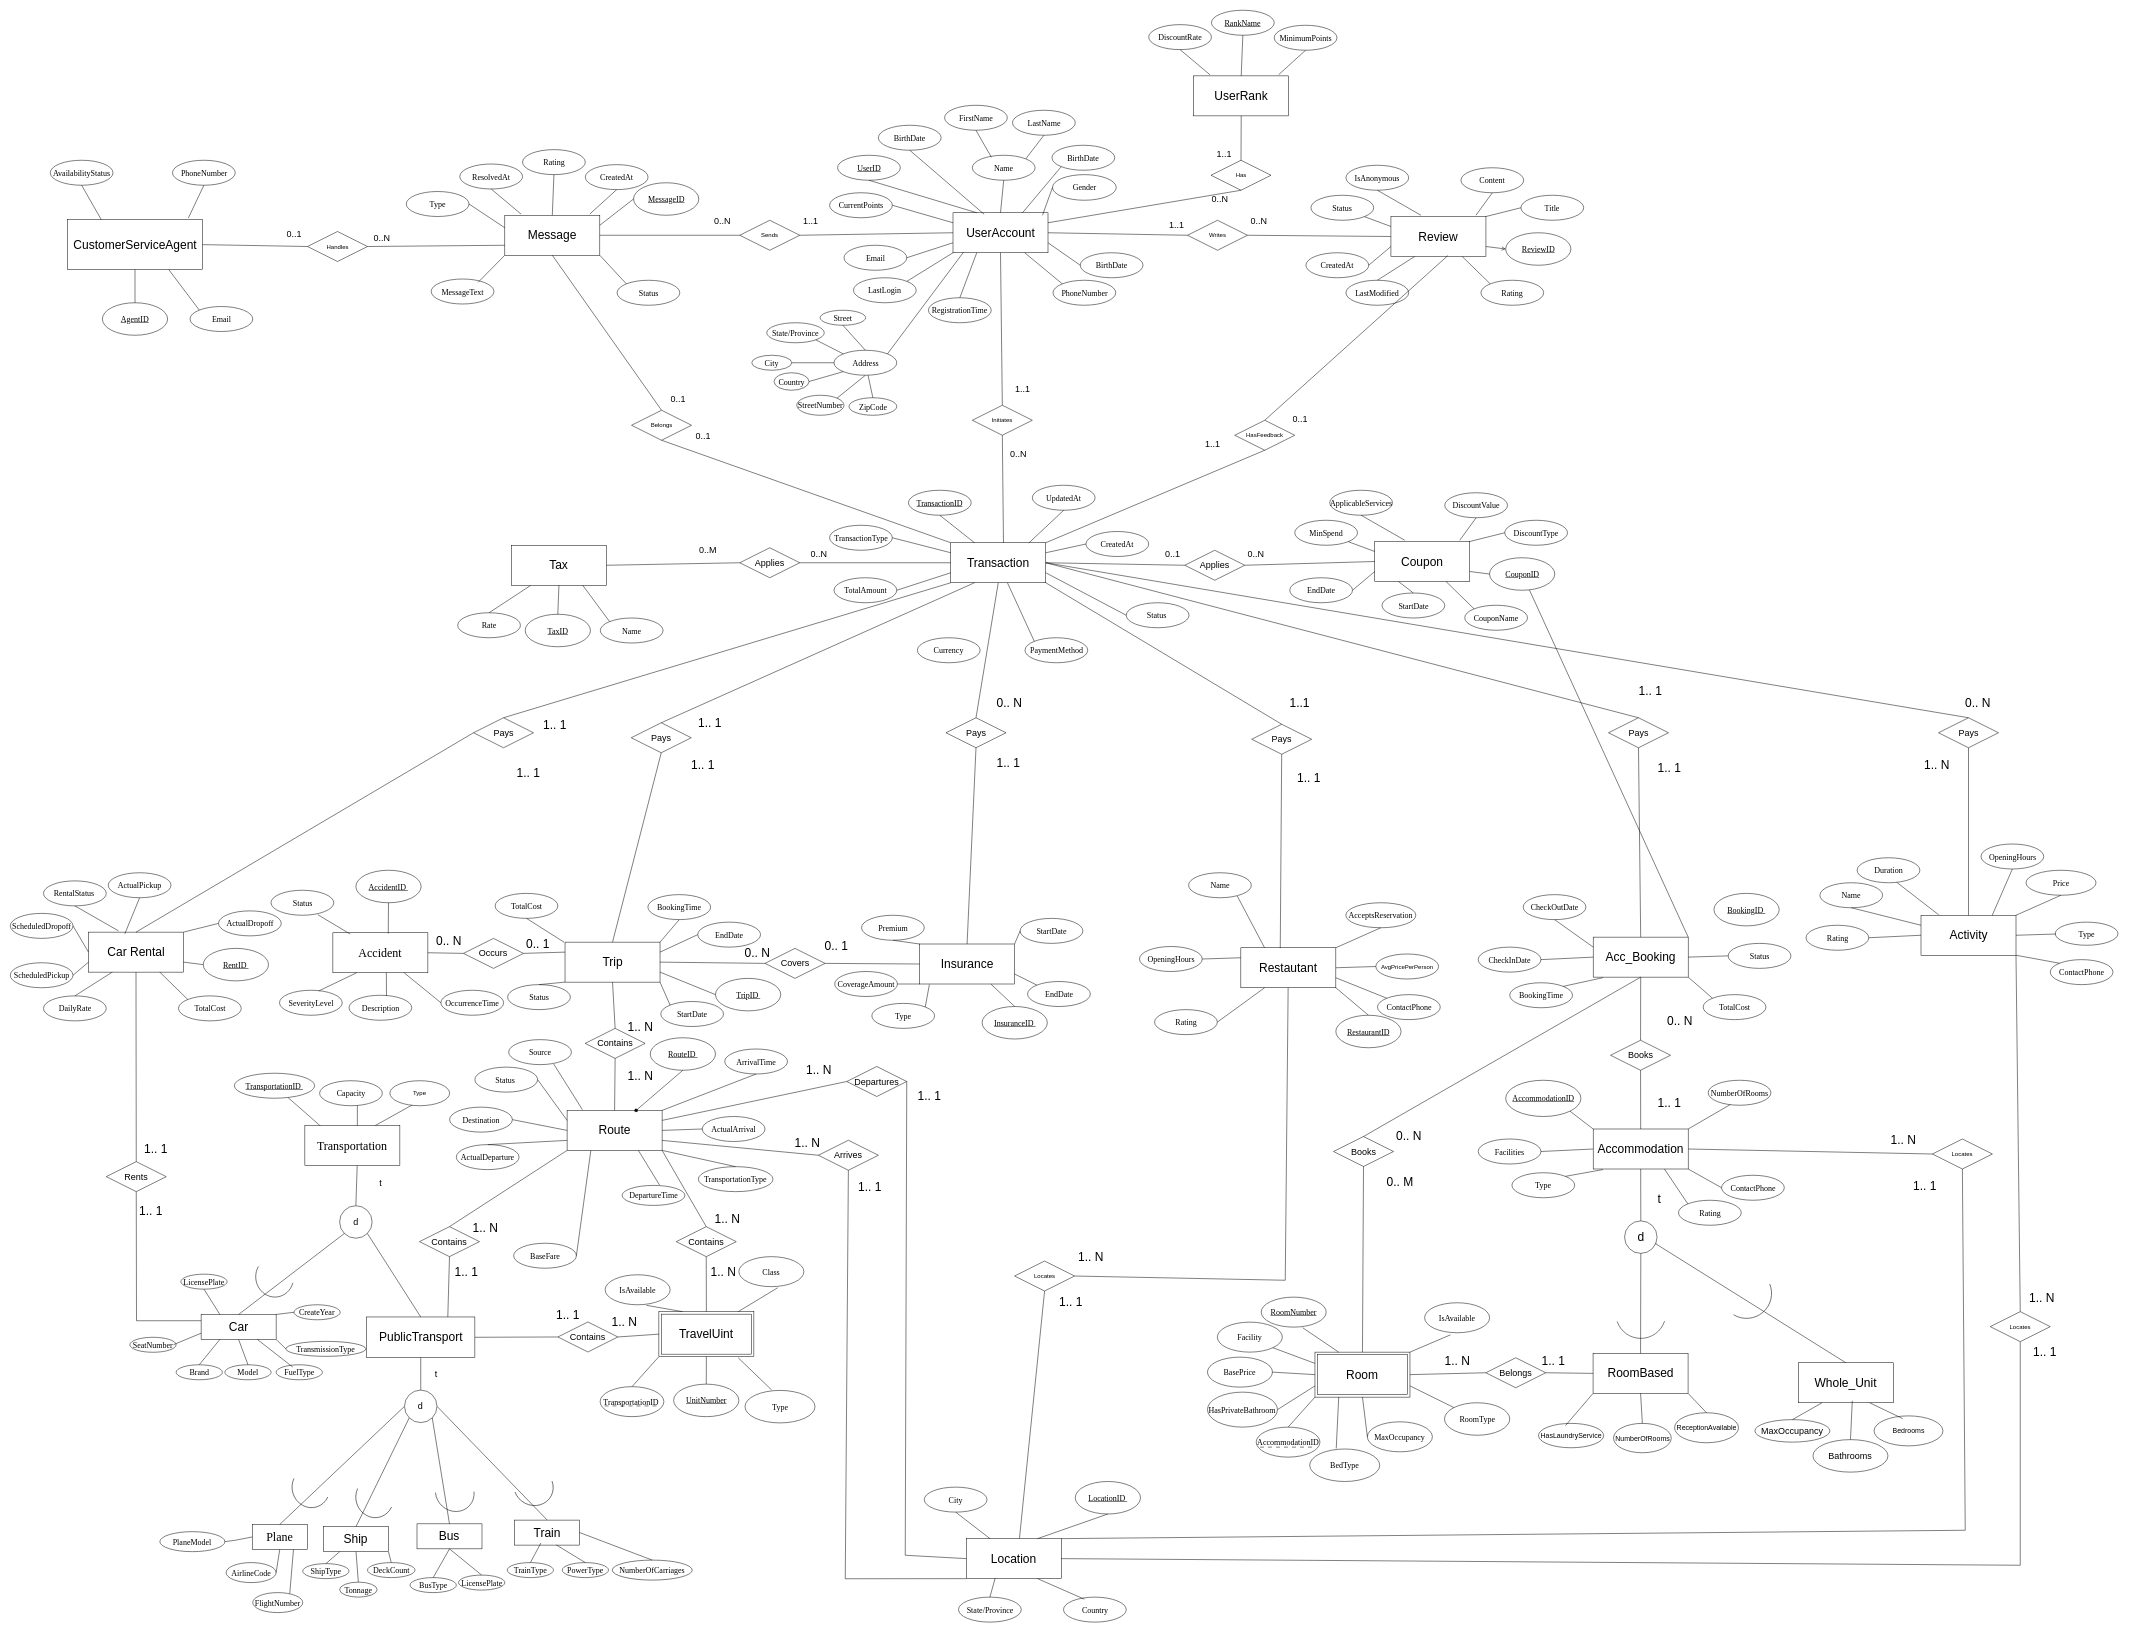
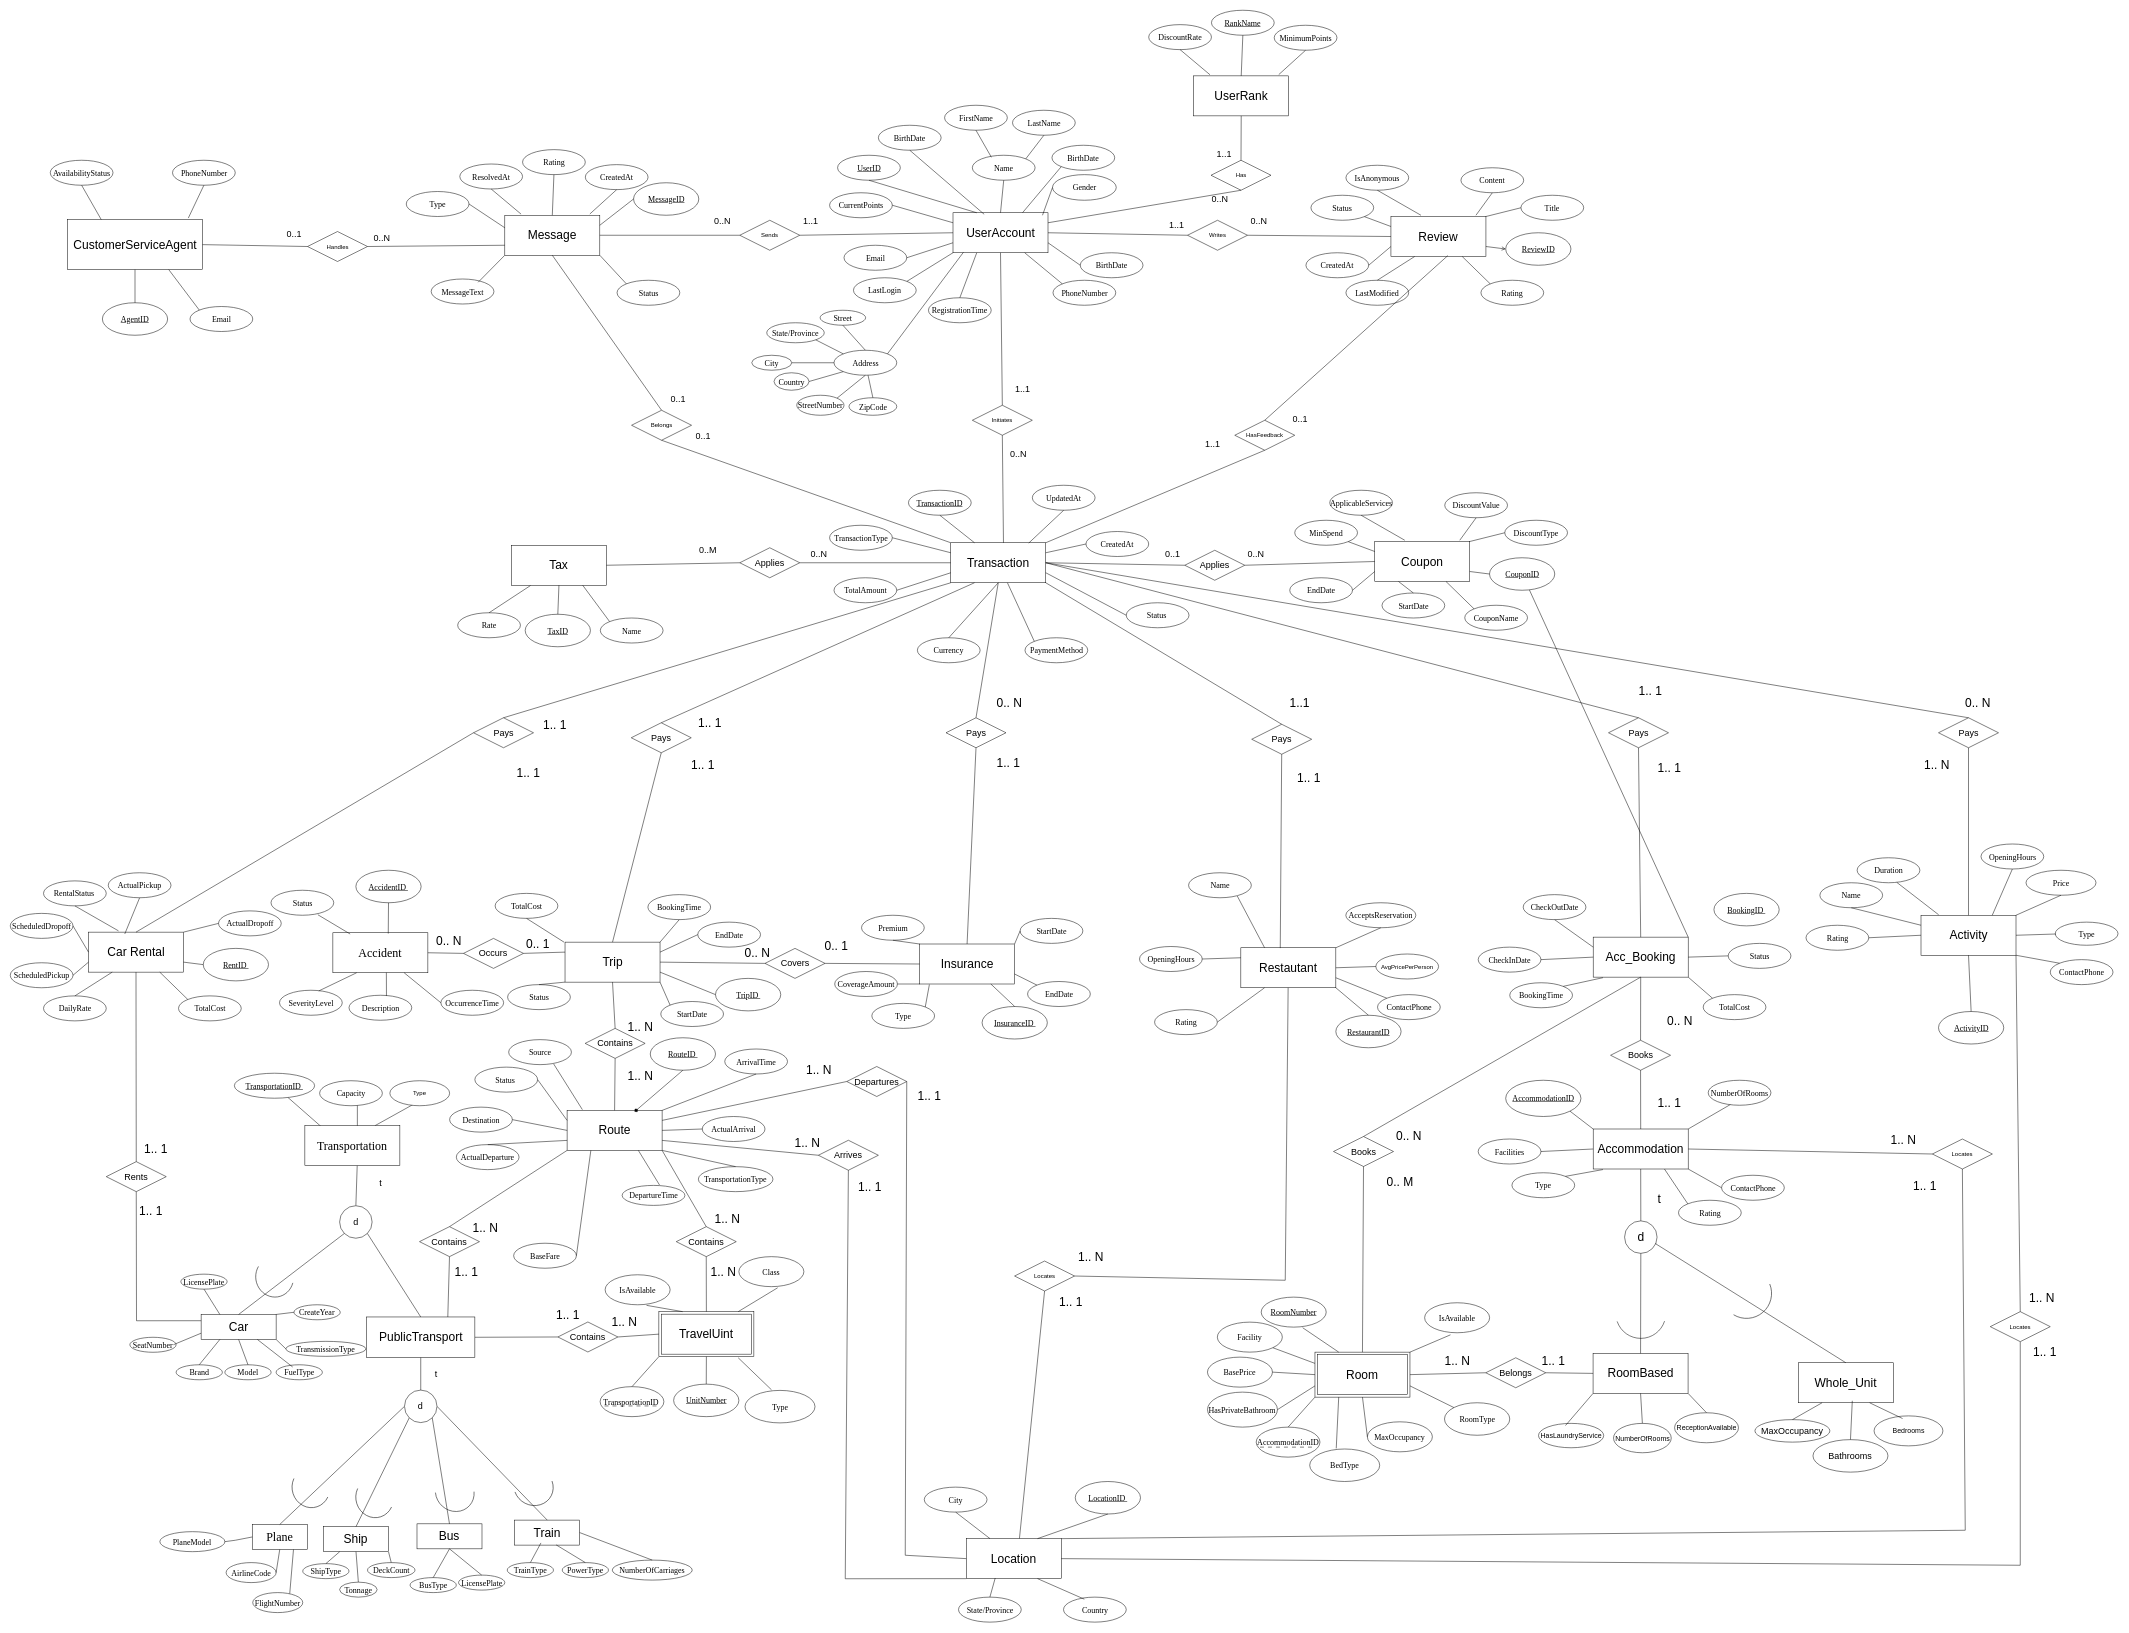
none -> (972, 611)
none -> (1970, 983)
none -> (1971, 1028)
